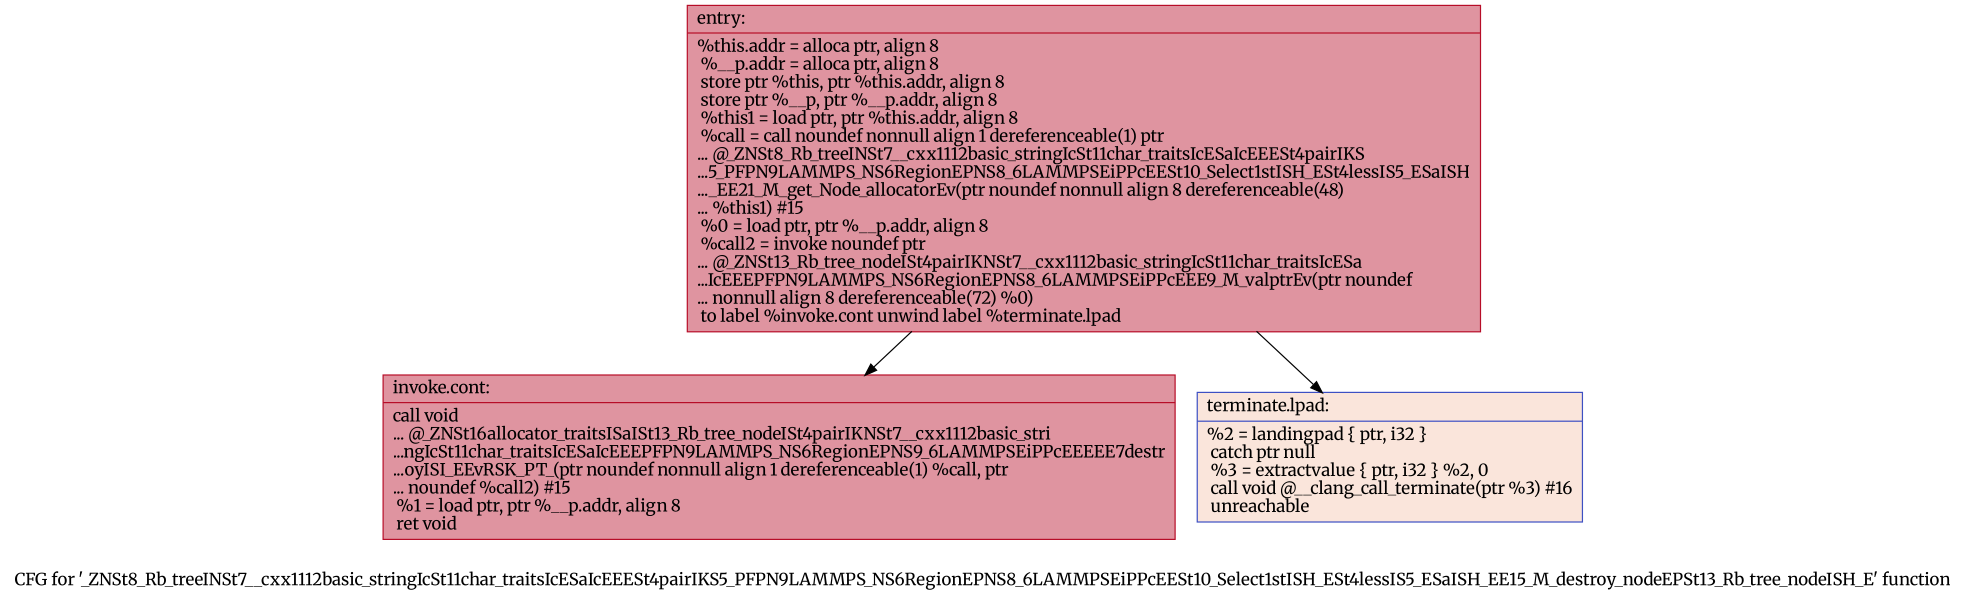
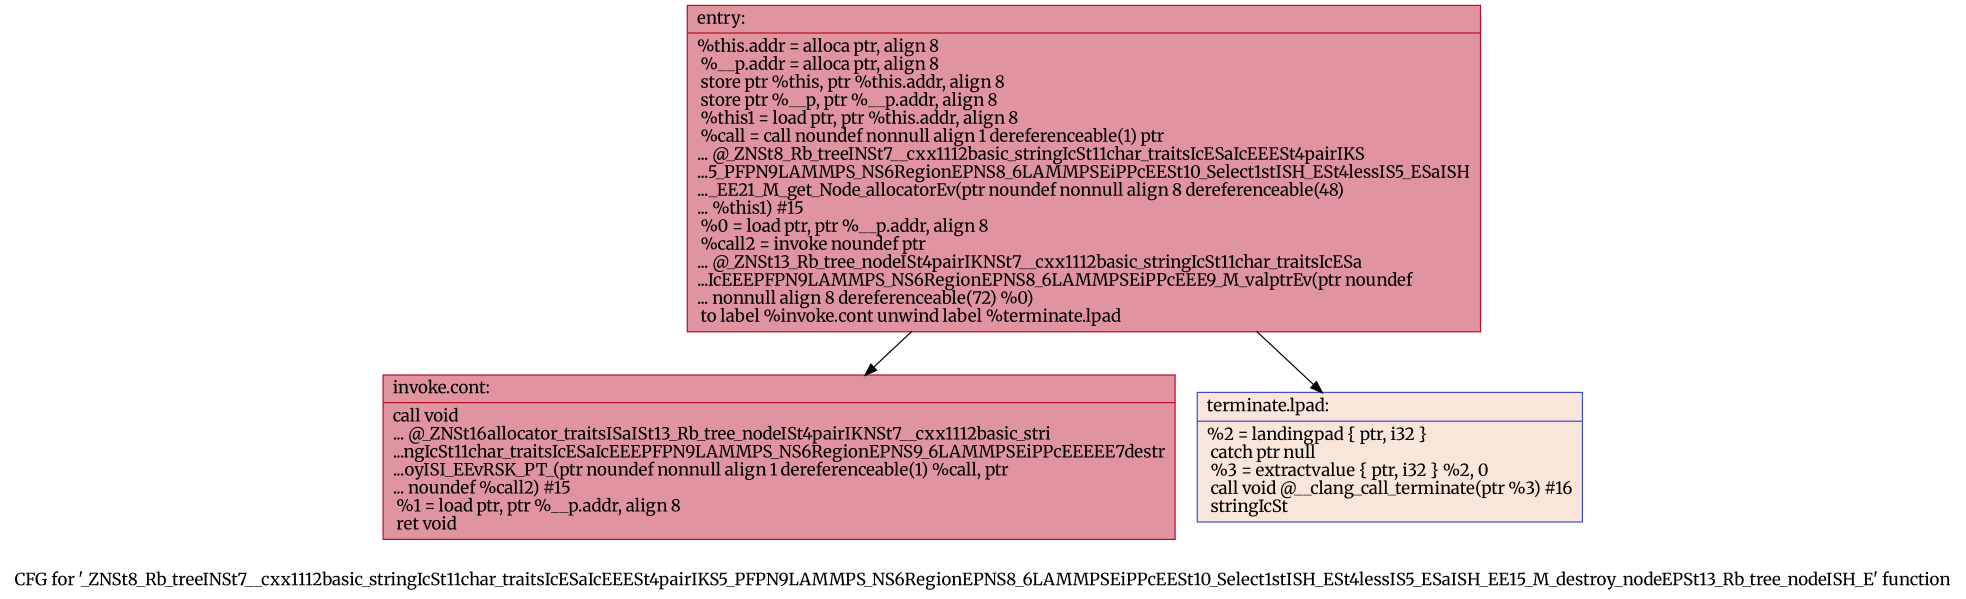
(1258, 507) -> (1248, 507)
